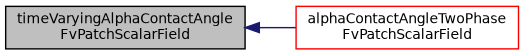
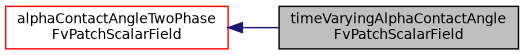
(278, 28) -> (261, 28)
